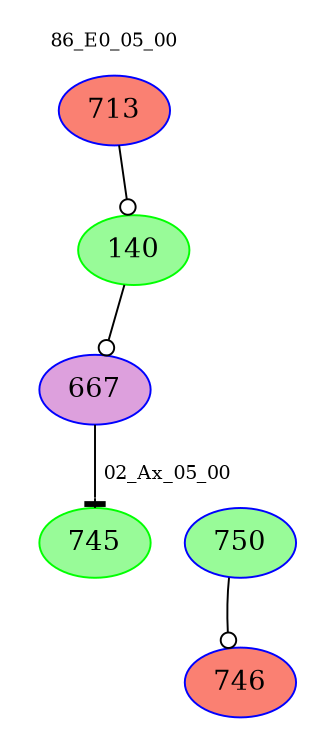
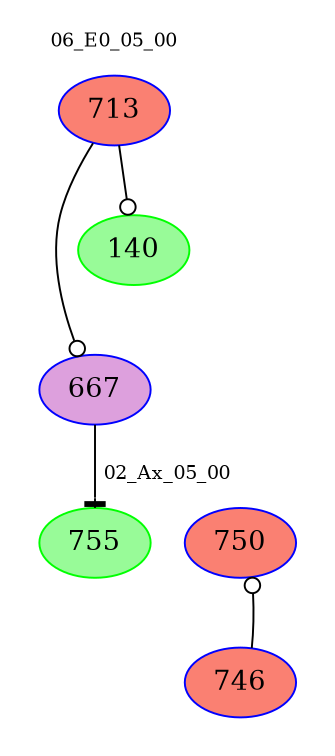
(114, 42) -> (114, 42)
(117, 312) -> (57, 239)
(95, 543) -> (95, 543)
(240, 543) -> (240, 543)
(227, 605) -> (253, 621)
